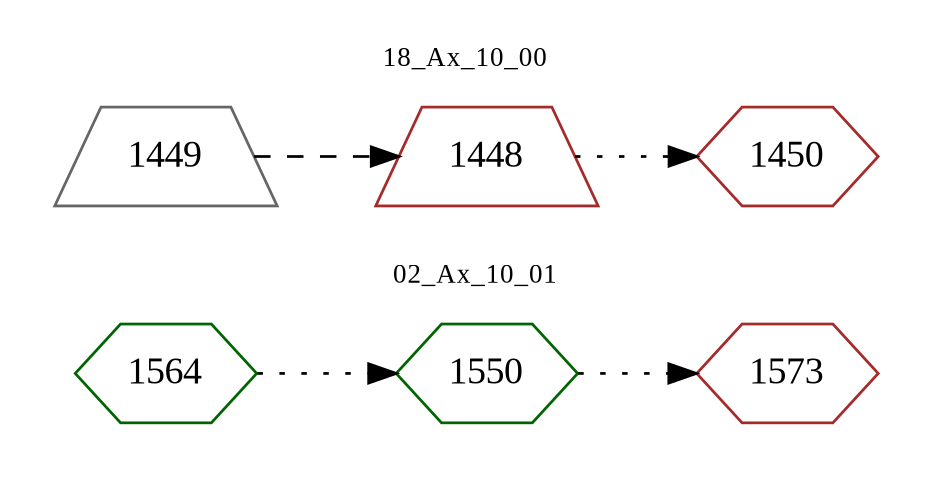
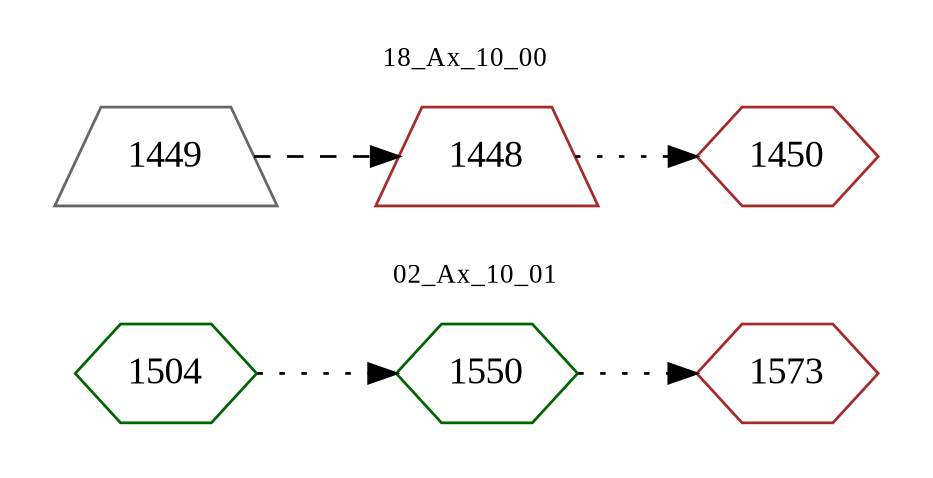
(166, 373) -> (166, 373)
